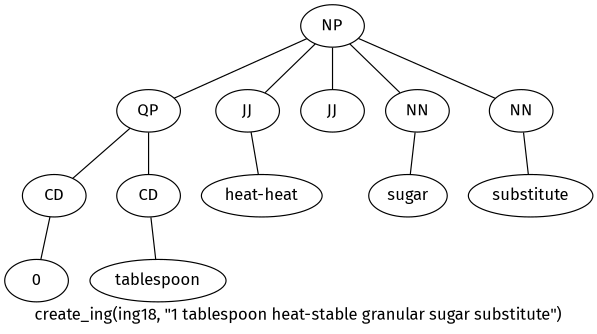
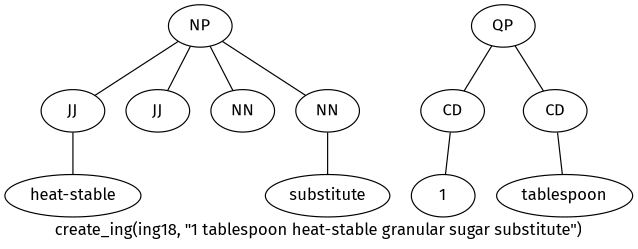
(241, 68) -> none
(262, 196) -> (73, 196)
(408, 196) -> none
(37, 281) -> (443, 196)
